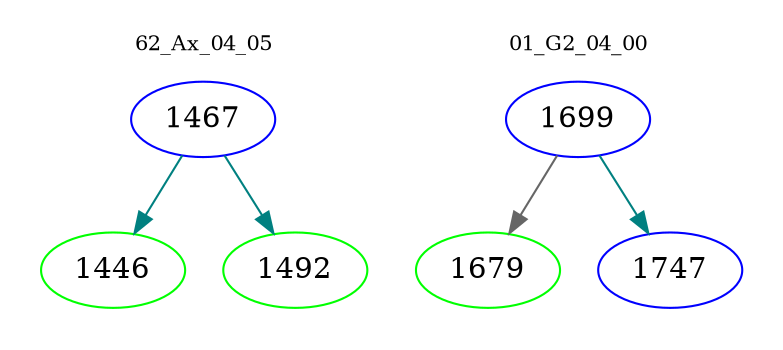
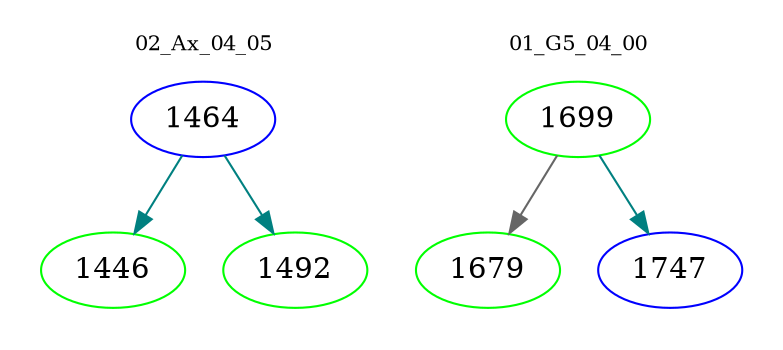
(204, 45) -> (204, 45)
(579, 45) -> (579, 45)
(203, 119) -> (203, 119)
(578, 119) -> (578, 119)
